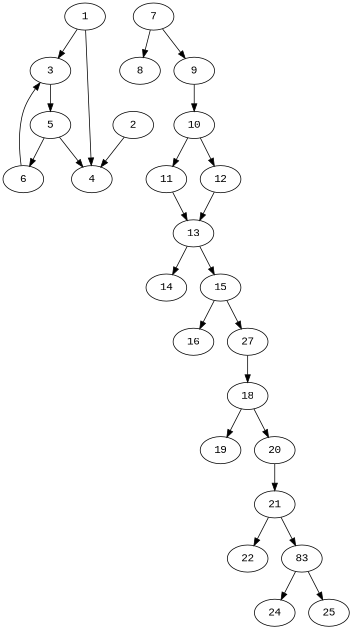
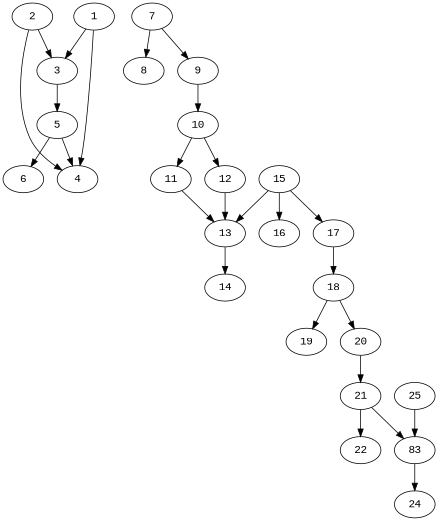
(20, 126) -> (43, 40)
(205, 257) -> (255, 204)
(248, 342) -> (333, 233)
(314, 582) -> (415, 419)
